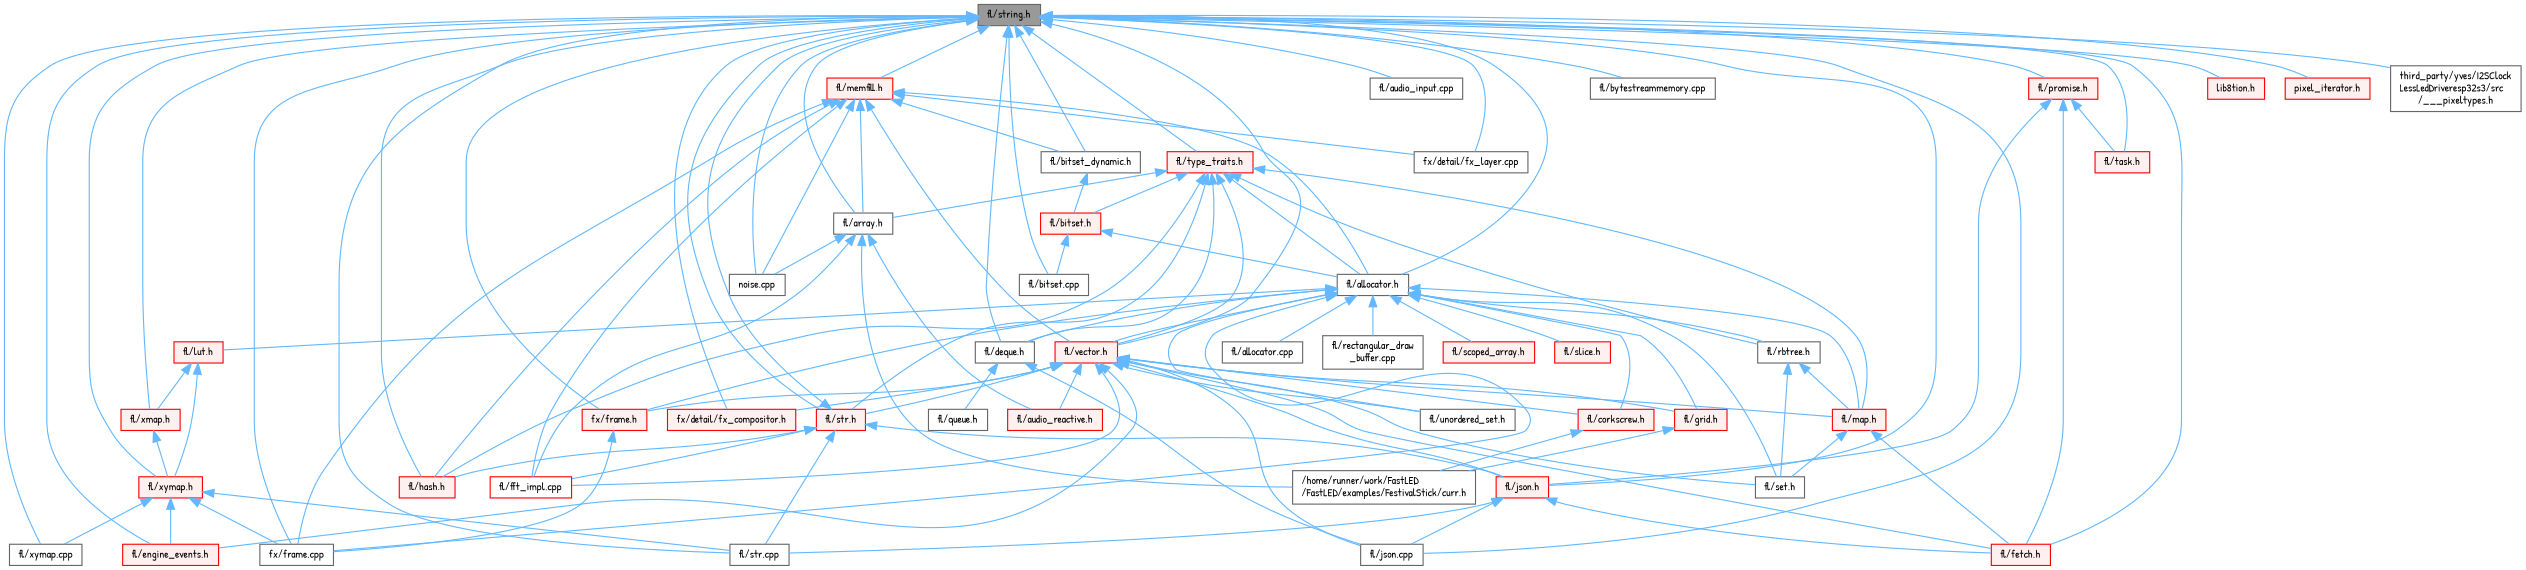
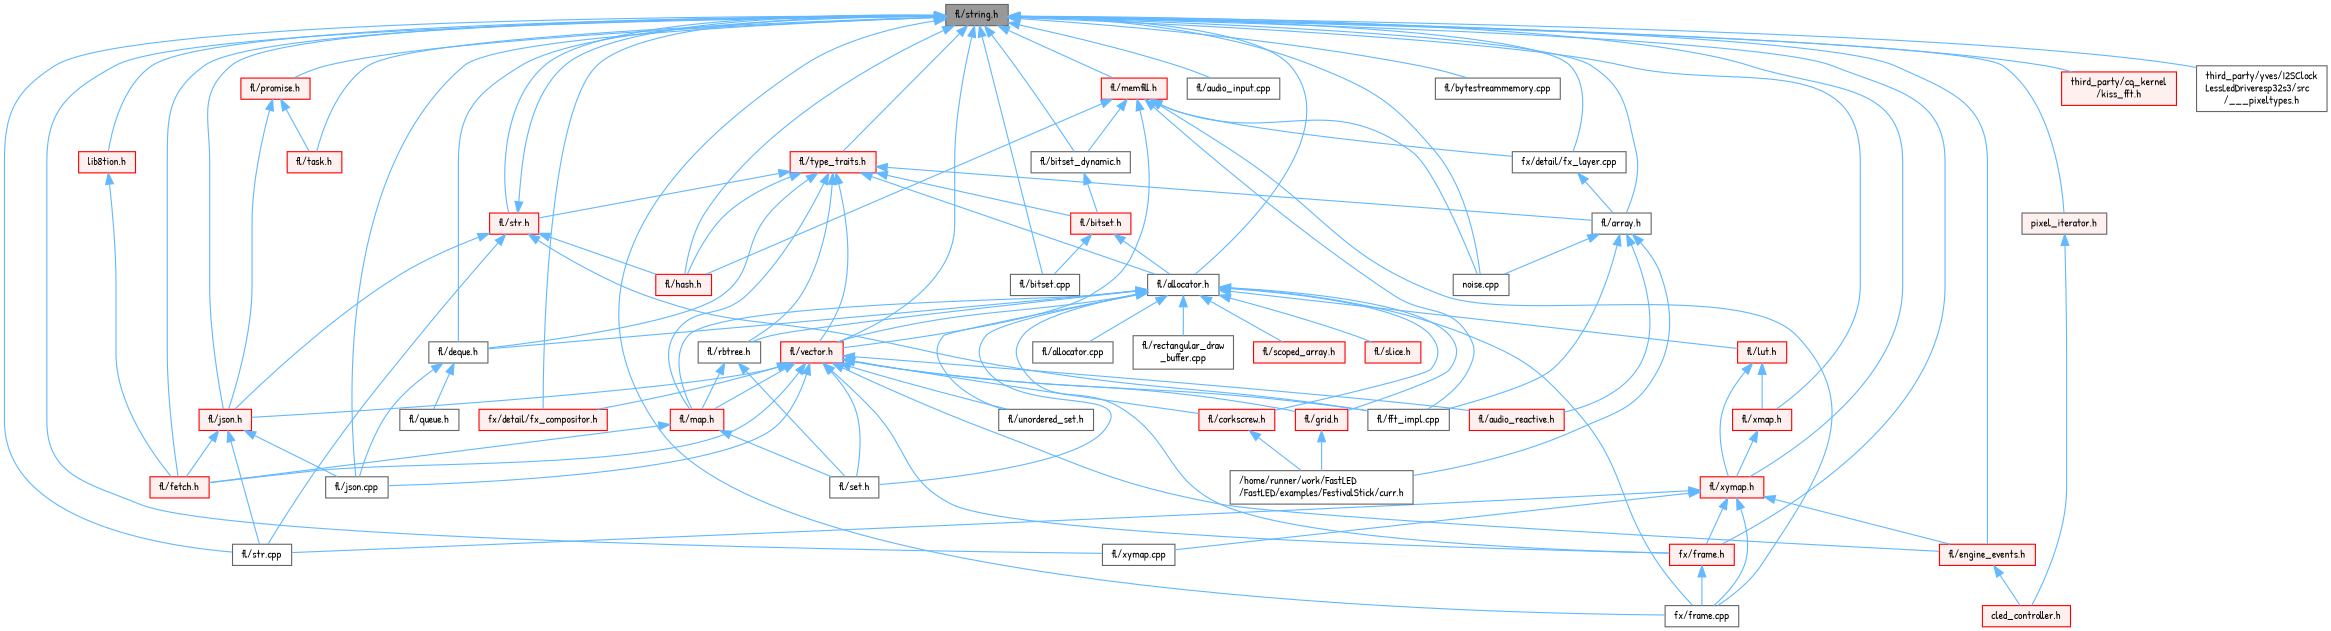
none -> (2119, 89)
(2328, 89) -> (2064, 224)
(1243, 143) -> none
(862, 162) -> (1599, 197)
(2063, 331) -> (116, 337)
(954, 393) -> none
(531, 487) -> (1409, 420)
none -> (1715, 526)
none -> (2026, 616)
